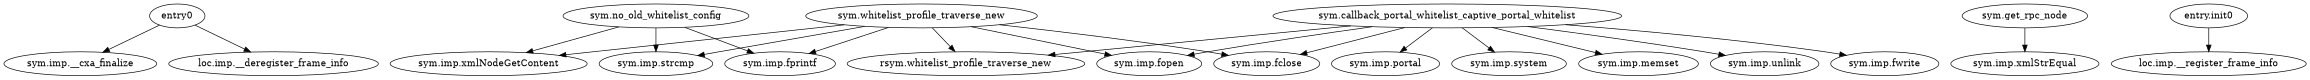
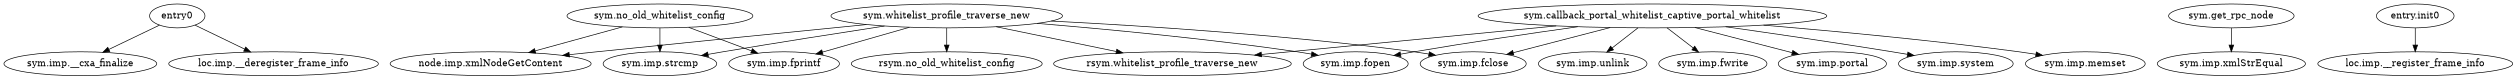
(489, 64) -> (491, 64)
none -> (947, 64)
